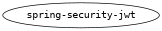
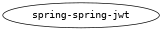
(81, 15) -> (81, 15)
